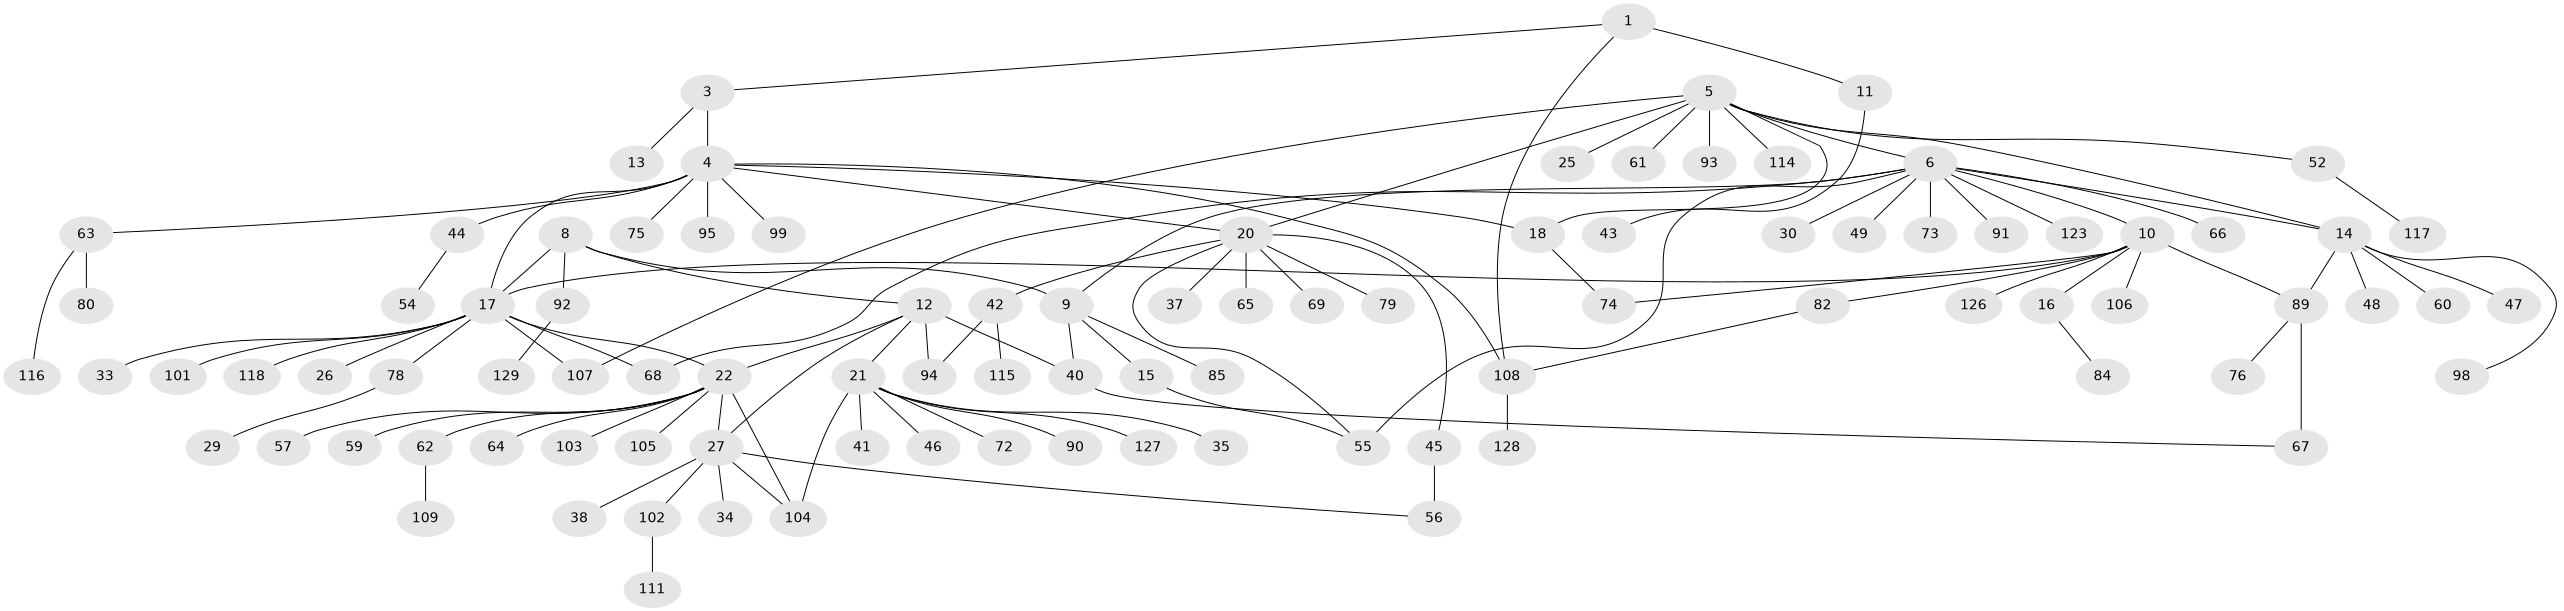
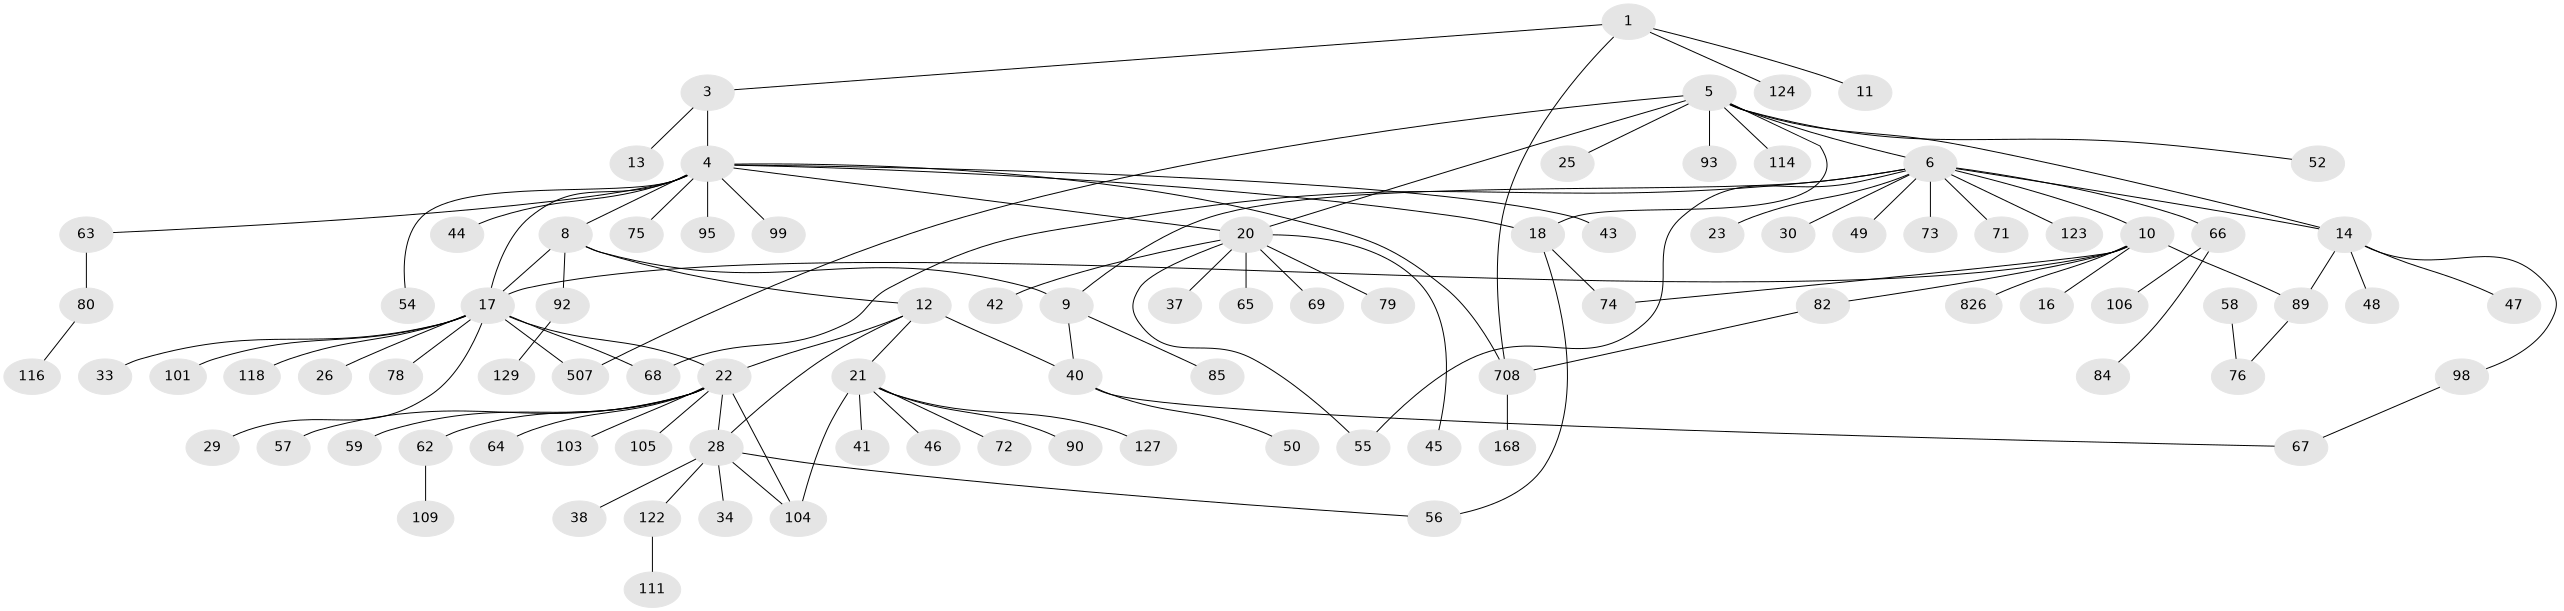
none -> (1782, 93)
(1639, 164) -> none
none -> (637, 199)
(1775, 210) -> (1163, 177)
none -> (1717, 235)
(2001, 235) -> (2001, 235)
(2418, 235) -> none
(432, 270) -> (515, 192)
(2134, 270) -> (2169, 270)
(46, 302) -> (59, 341)
(1974, 306) -> (1974, 306)
none -> (2230, 306)
(2443, 306) -> none
(2075, 341) -> (2168, 310)
(580, 377) -> (580, 377)
(930, 377) -> none
(1002, 377) -> none
(1146, 377) -> none
(1507, 377) -> (1507, 377)
(2301, 377) -> (2381, 412)
(304, 412) -> (412, 405)
(717, 448) -> (717, 448)
(1221, 448) -> none
none -> (1292, 448)
(1507, 448) -> (1507, 448)
(1434, 483) -> (1565, 409)
(652, 519) -> (652, 519)
